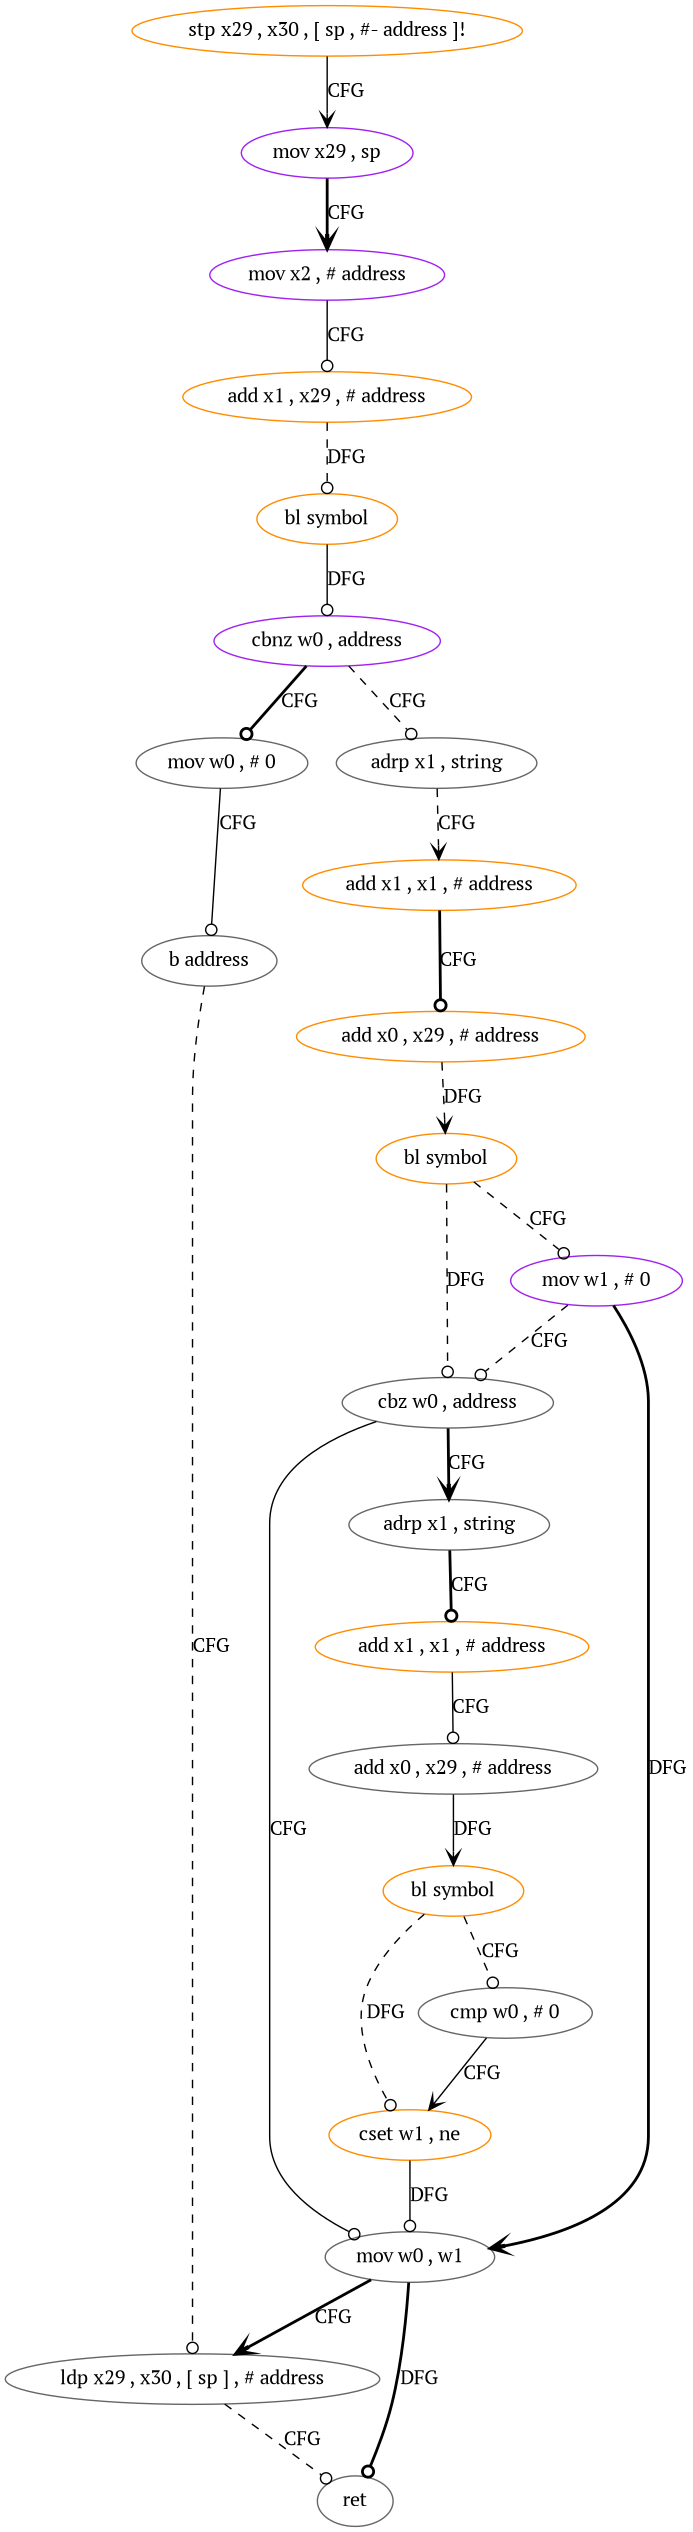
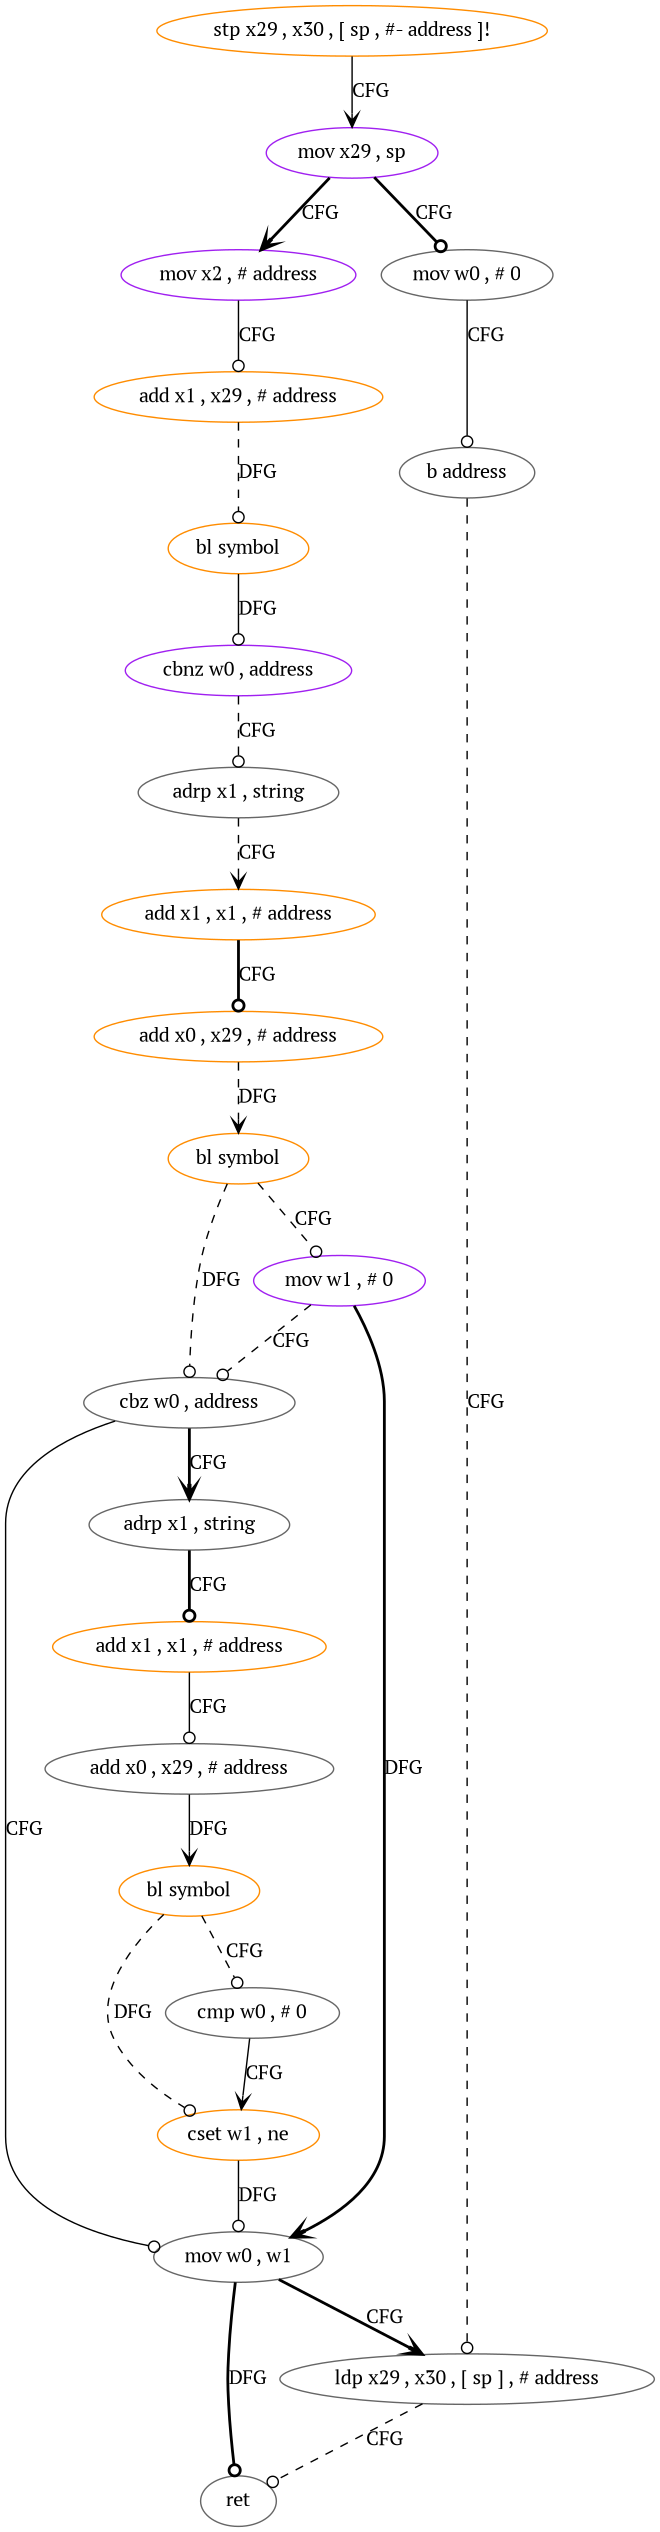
(278, 698) -> (405, 210)
